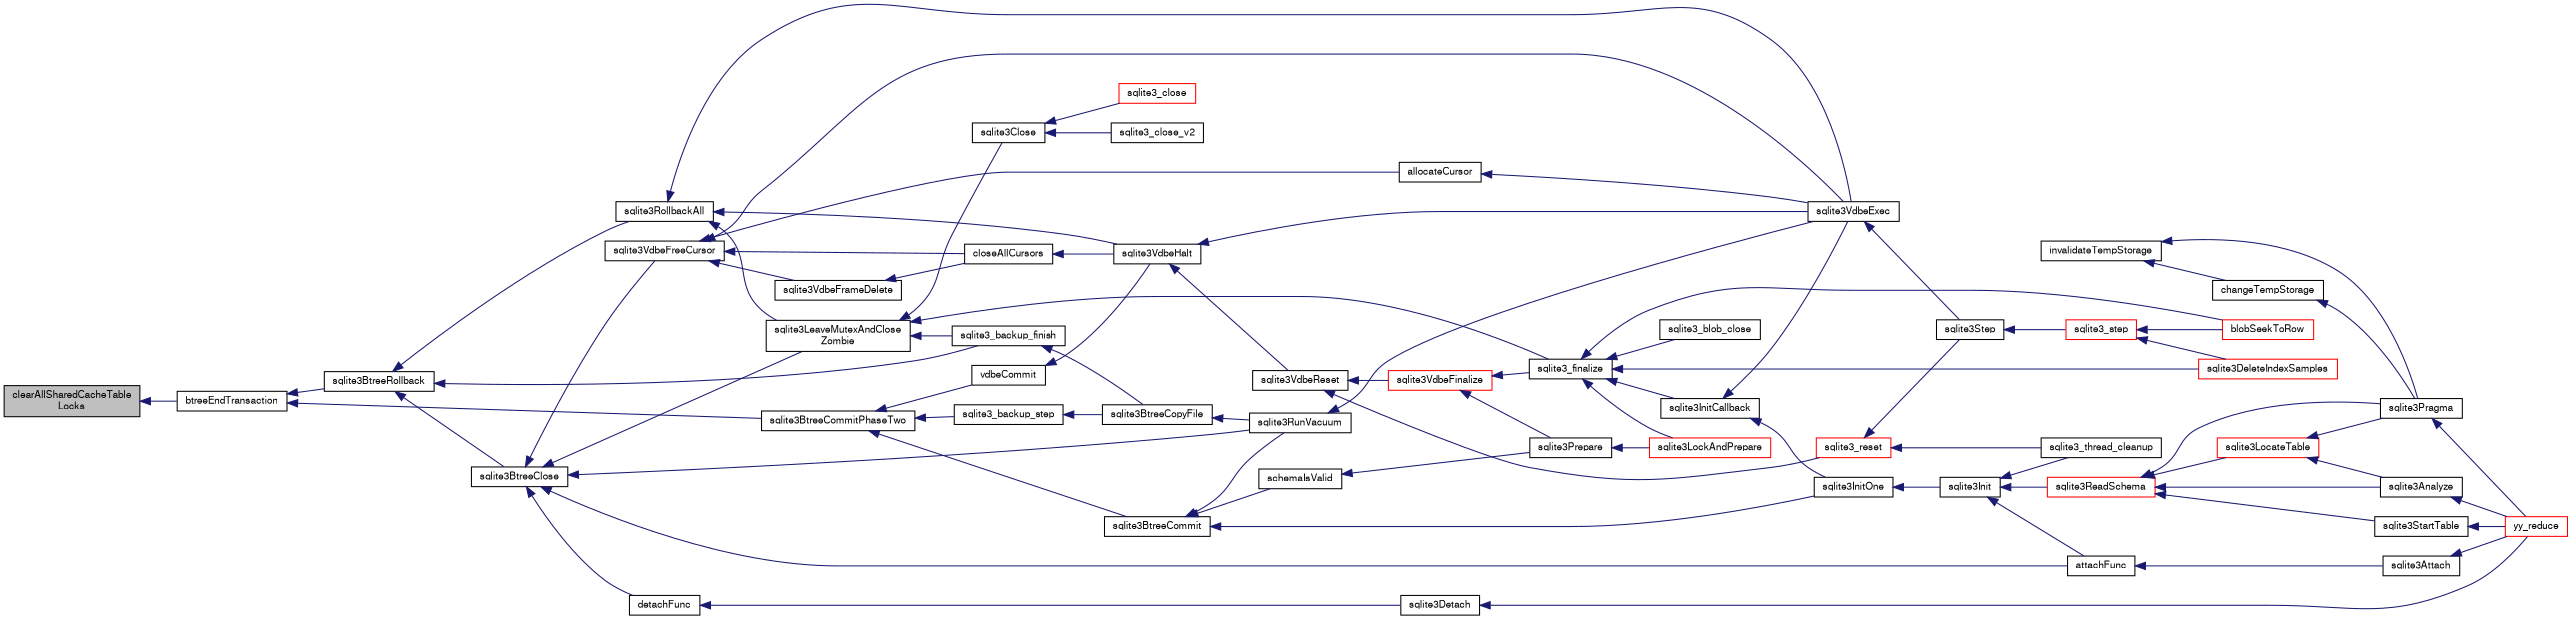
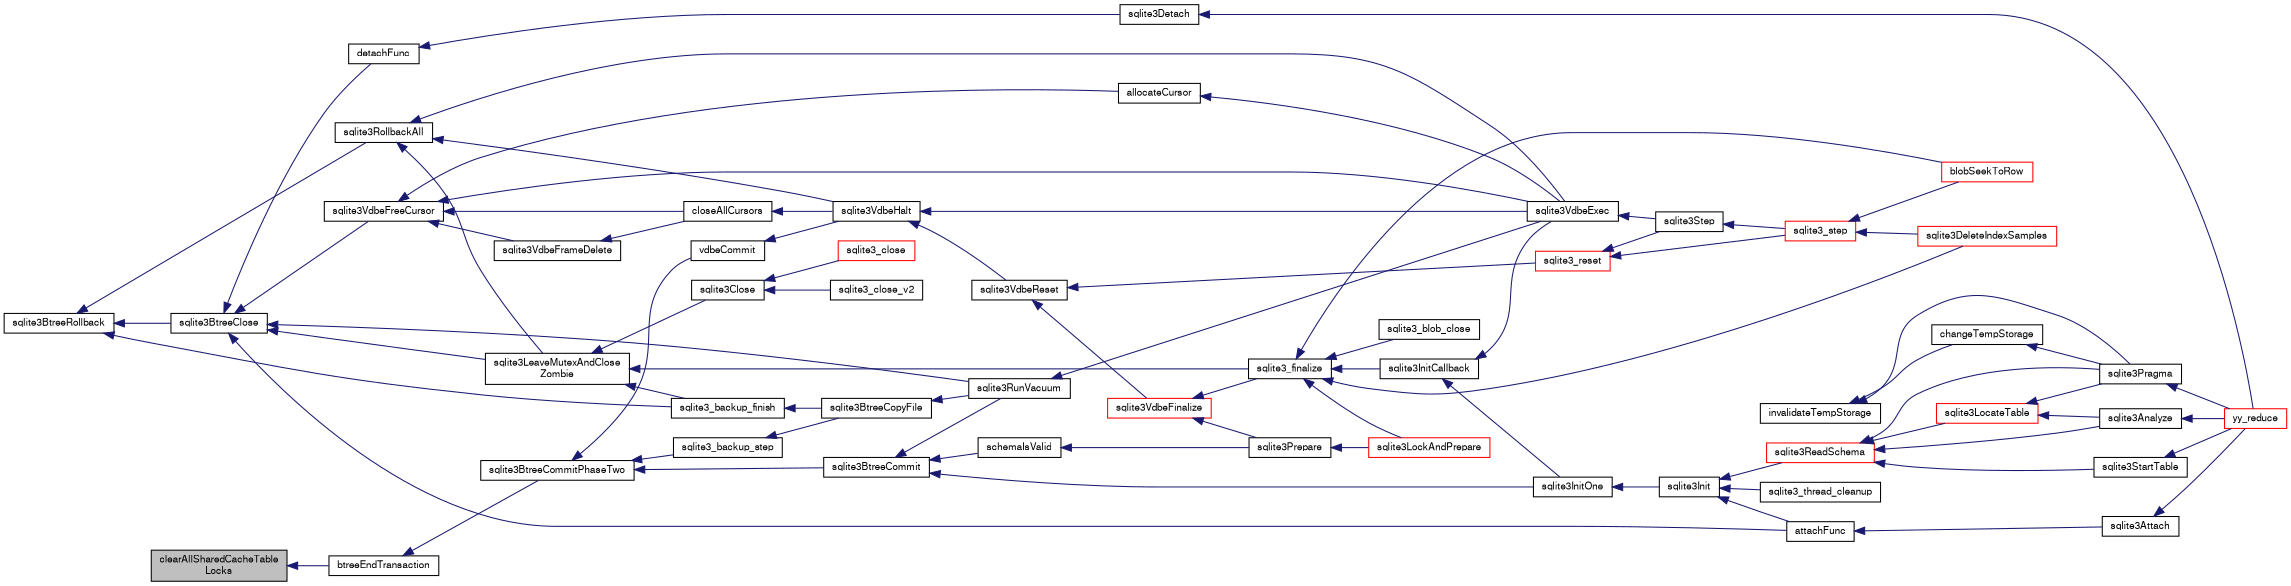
(311, 391) -> none
(1971, 448) -> (1703, 245)
